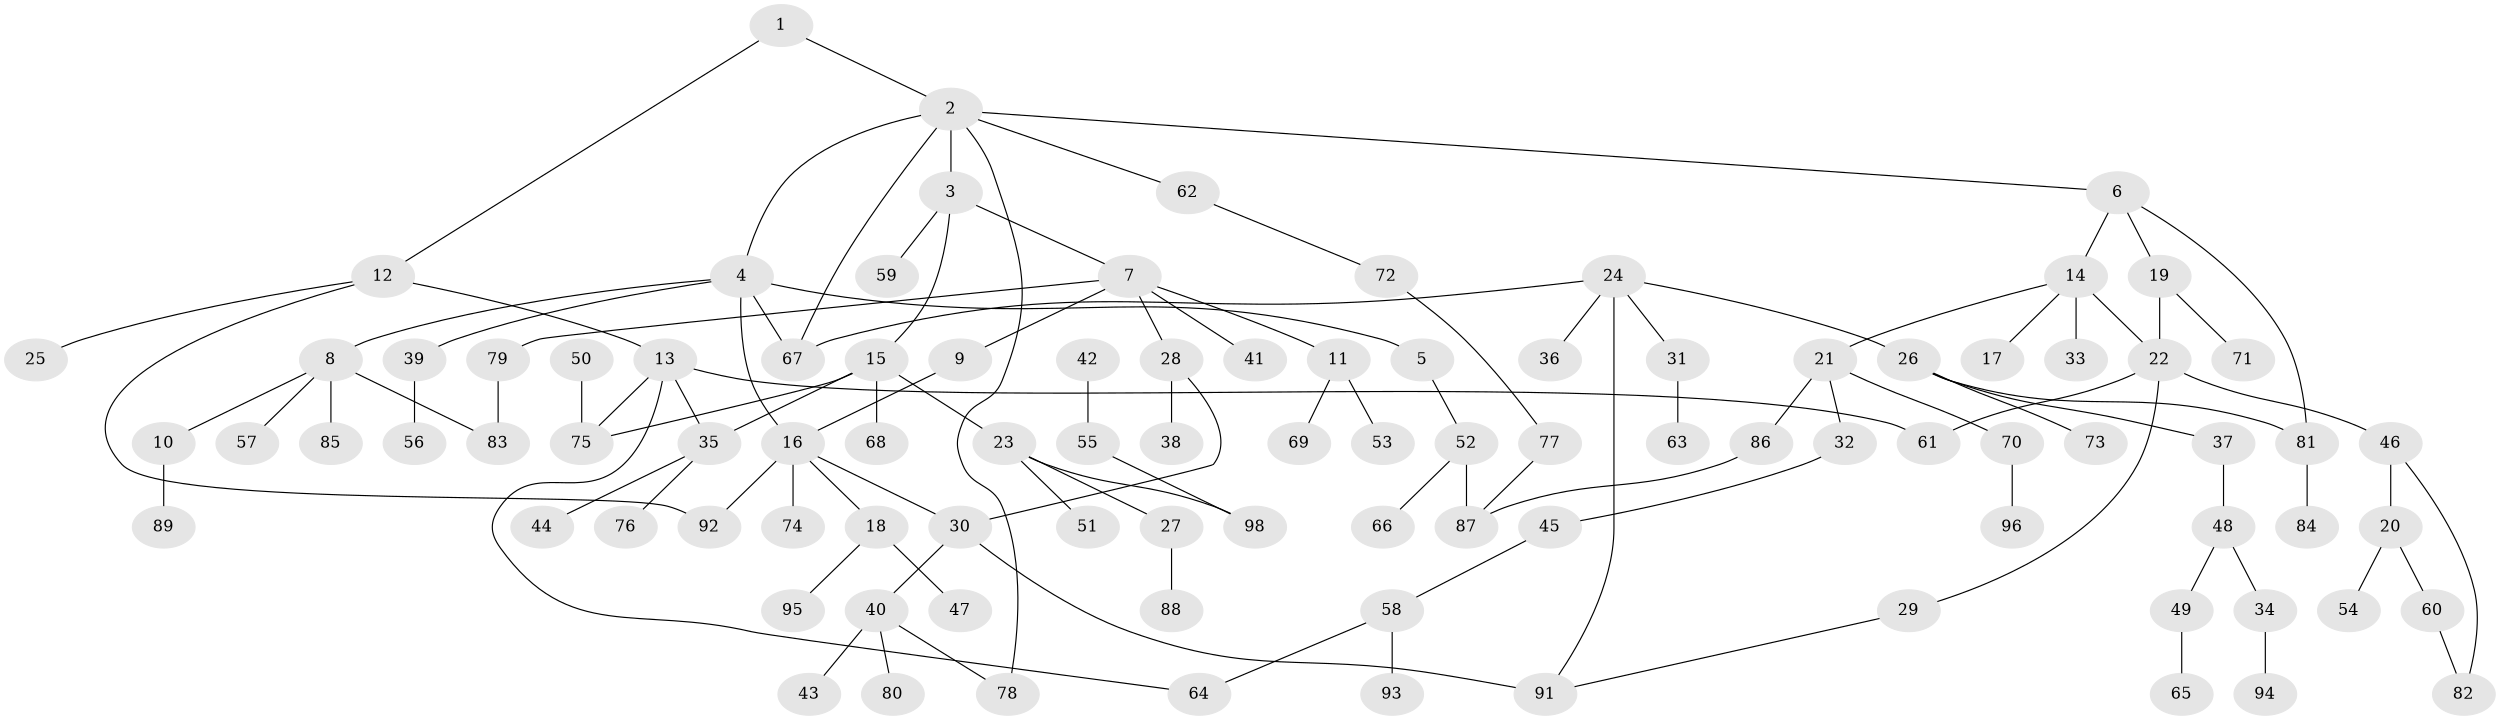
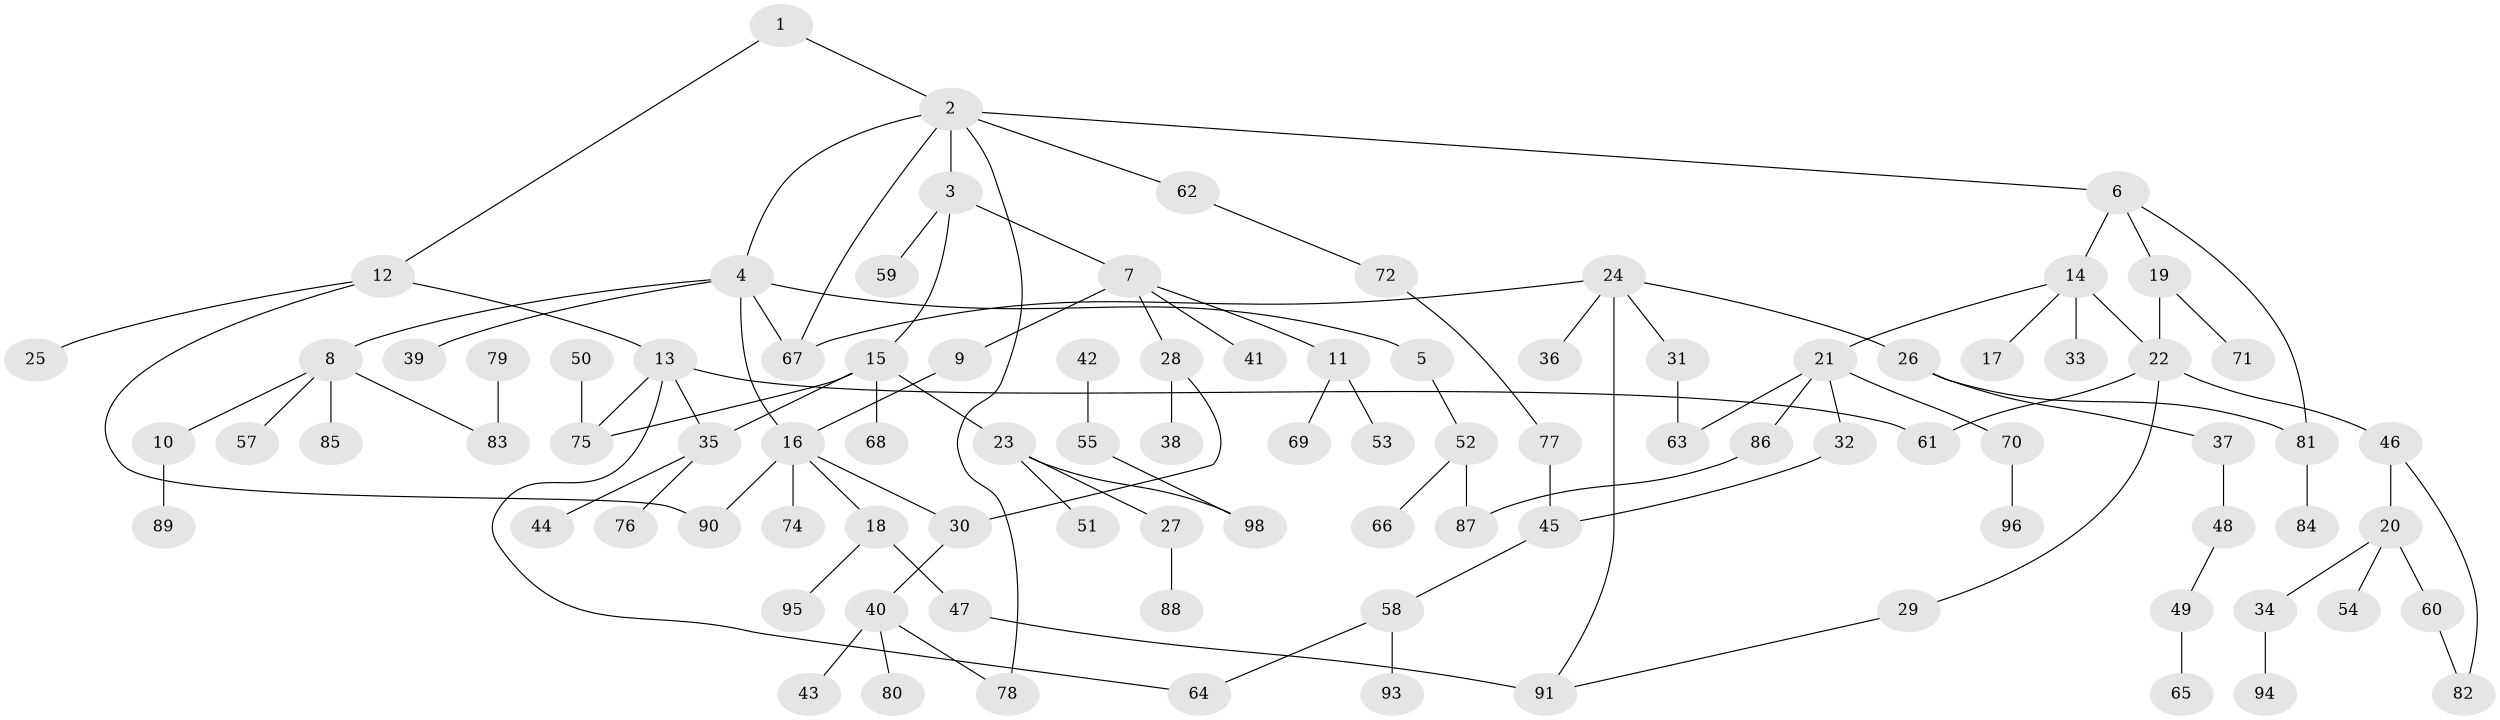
(795, 311) -> none
none -> (1762, 396)
(415, 444) -> none
(2096, 444) -> none
(1508, 485) -> (1550, 485)
(709, 527) -> (709, 527)
(2244, 569) -> (2328, 569)
(1235, 658) -> (1253, 653)
